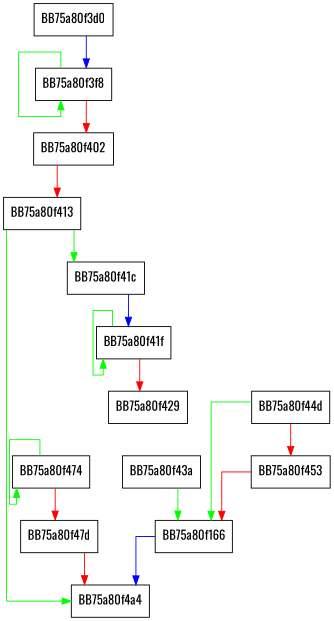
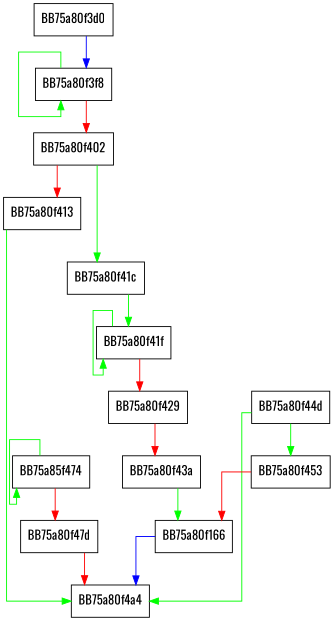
(74, 241) -> (97, 209)
(128, 306) -> (128, 306)
none -> (155, 435)
(291, 435) -> (291, 435)
(211, 436) -> (242, 544)
(51, 472) -> (51, 472)
